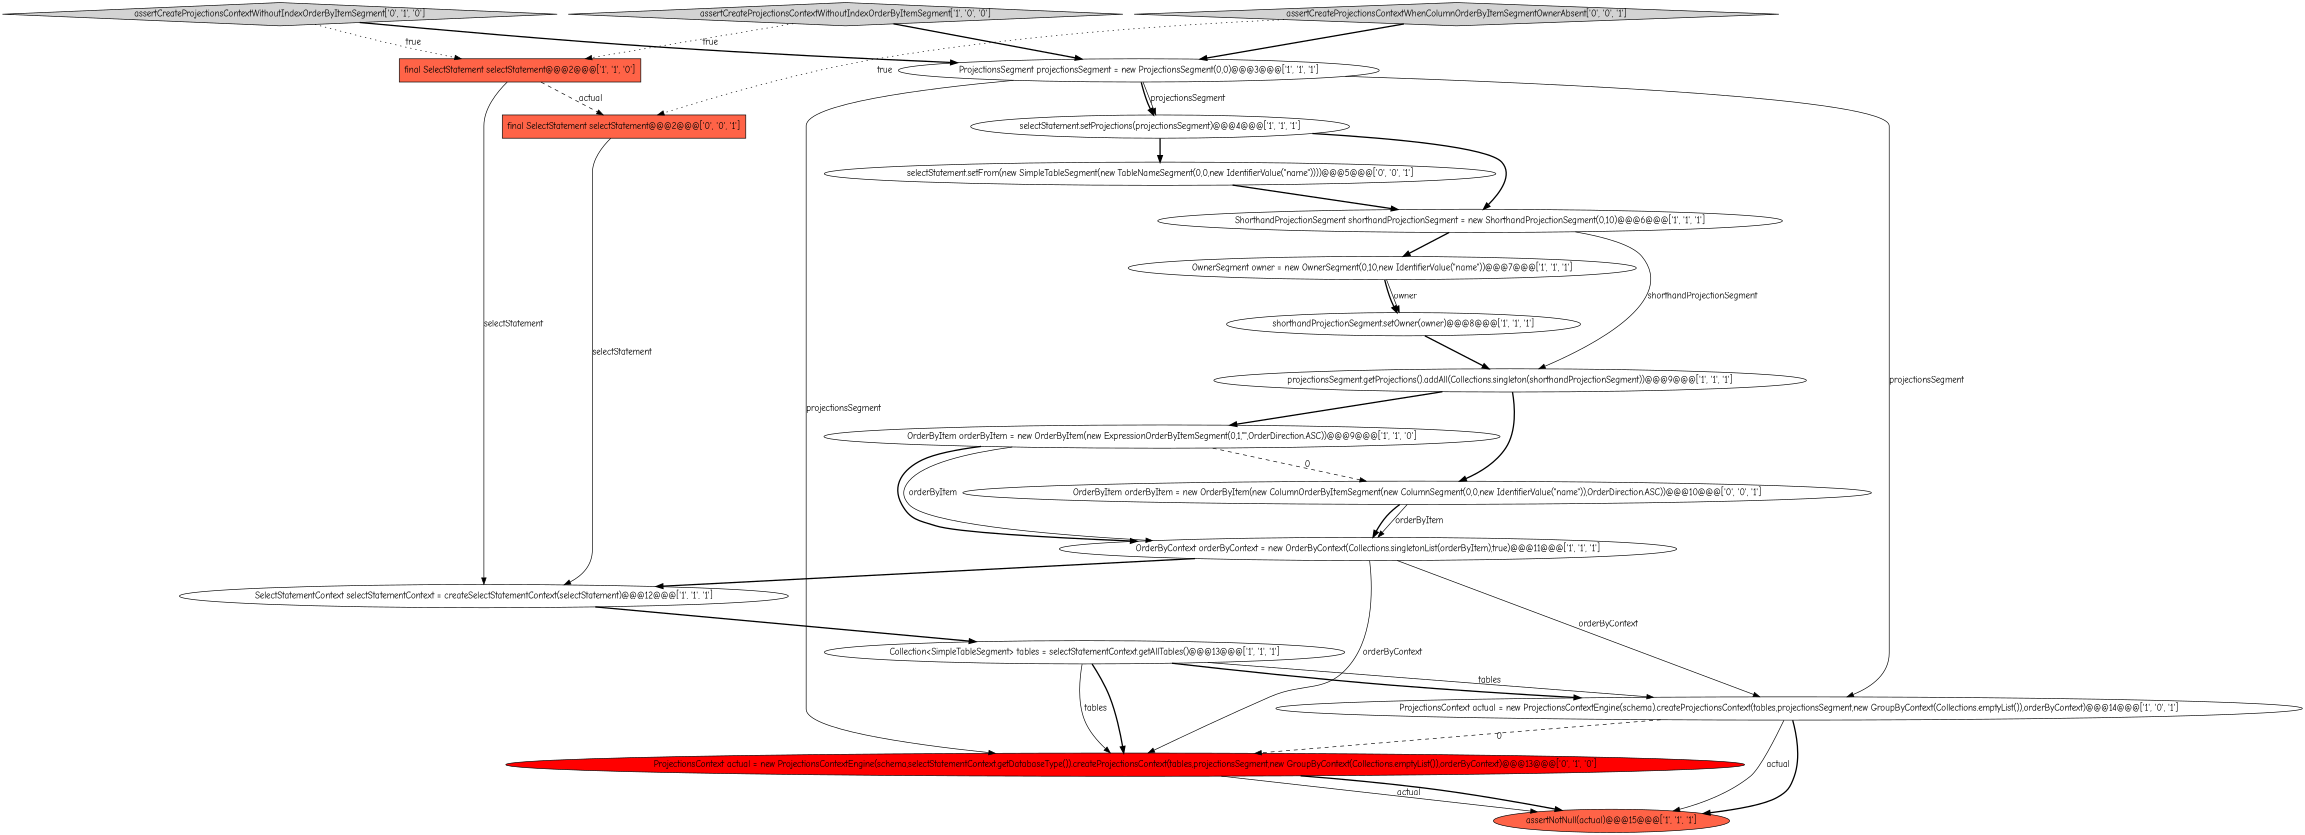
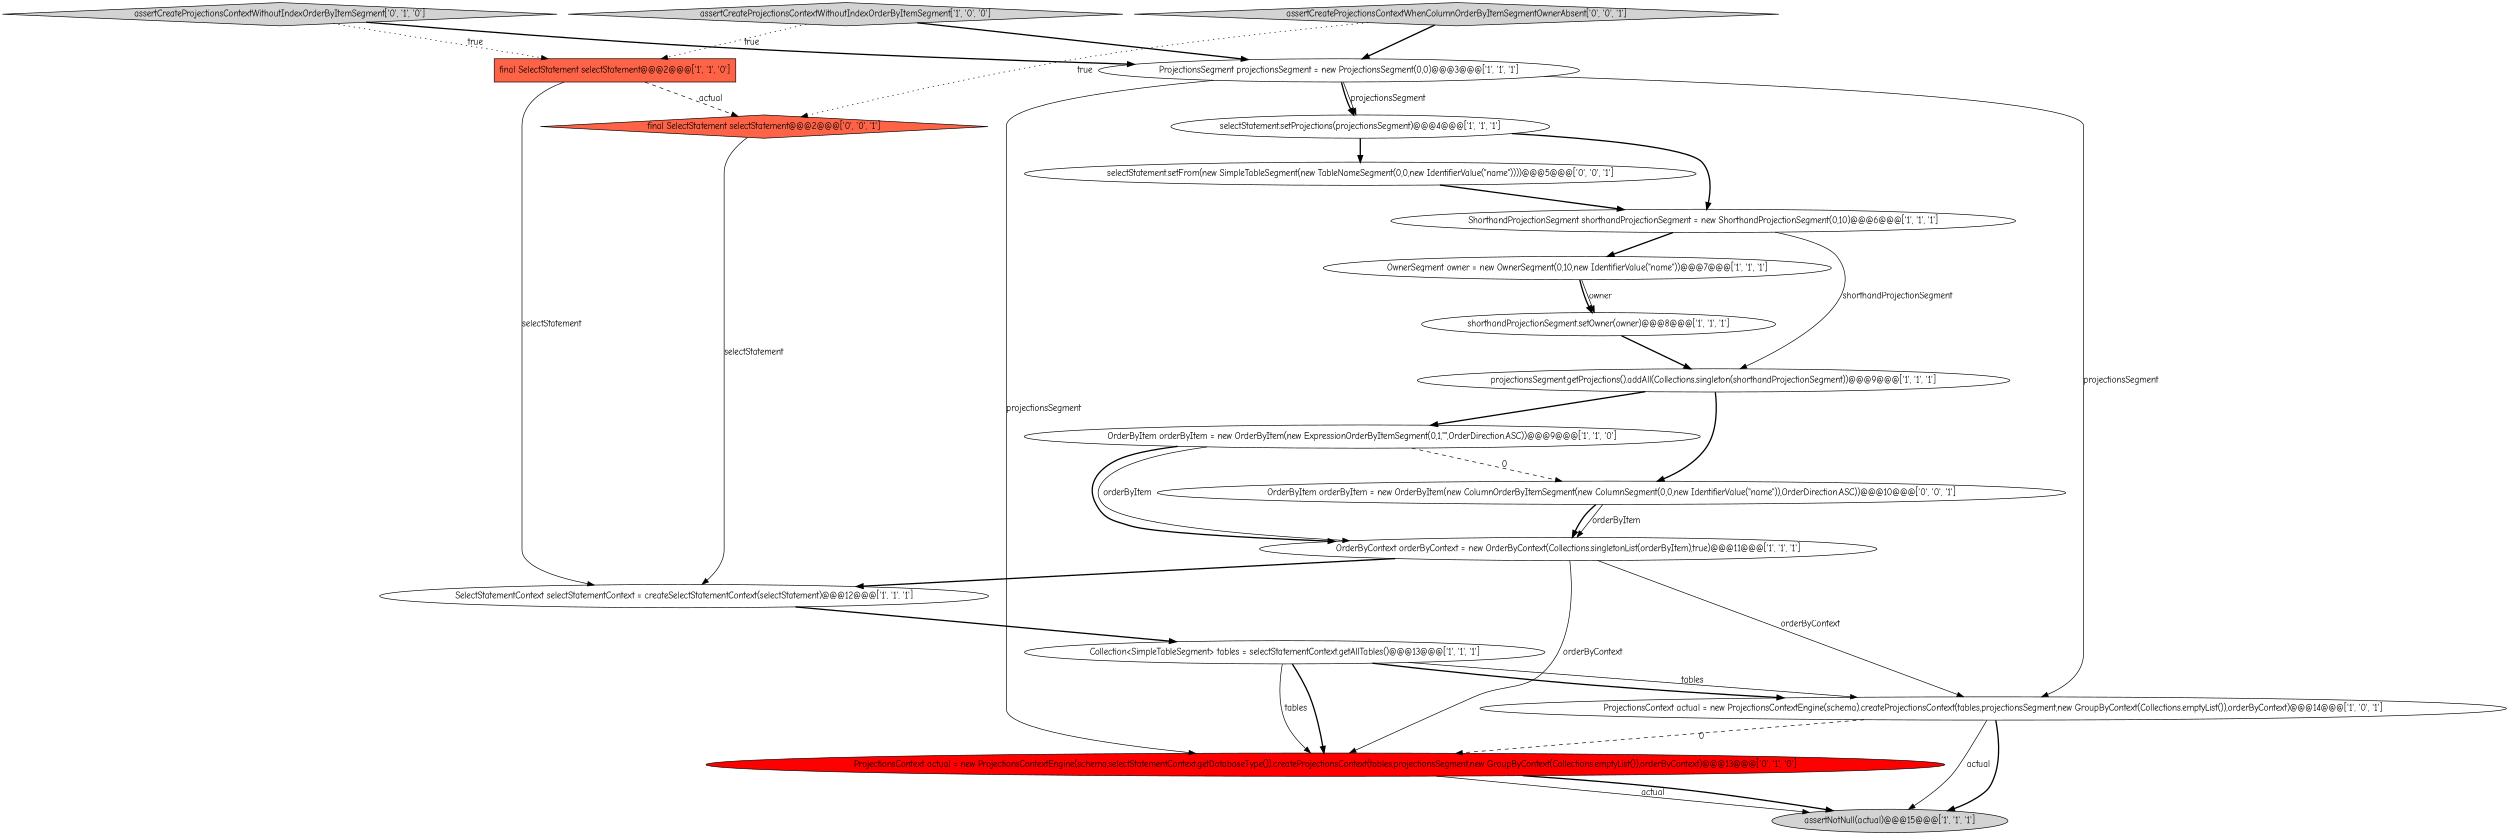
(624, 127) -> (764, 127)
(1611, 821) -> (1890, 821)
